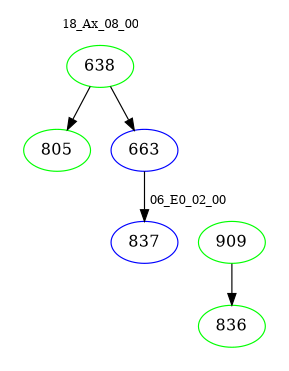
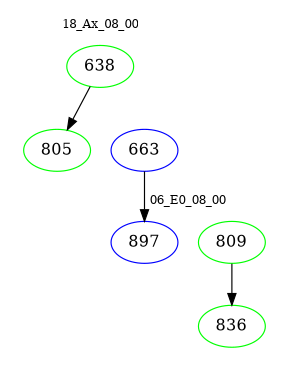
(120, 103) -> none
(188, 201) -> (188, 201)
(144, 242) -> (144, 242)
(232, 242) -> (232, 242)
